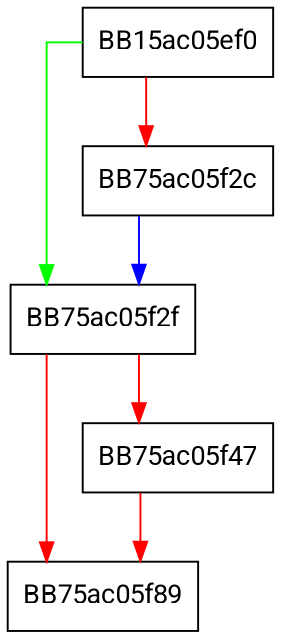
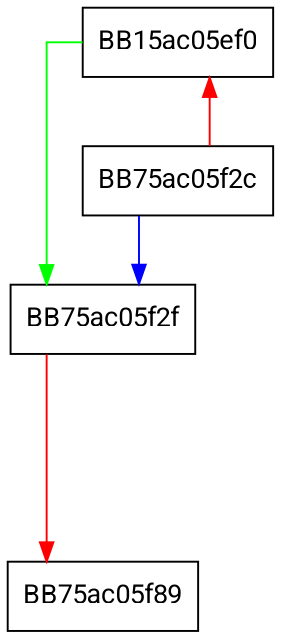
(146, 102) -> (210, 121)
(178, 458) -> none
